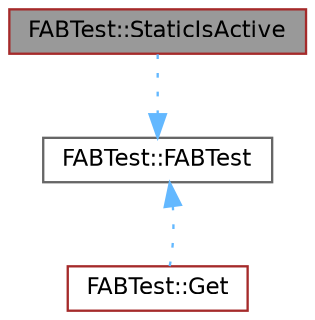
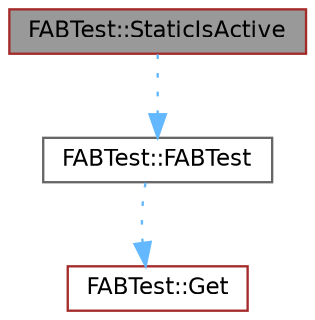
(173, 236) -> (142, 213)
